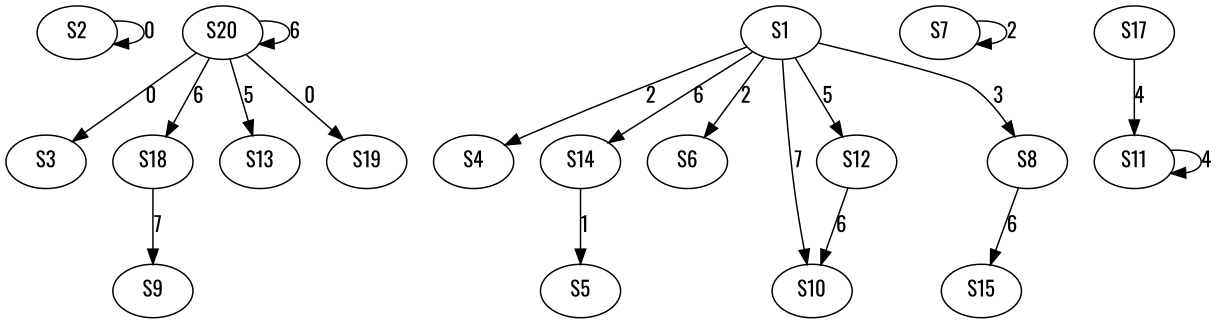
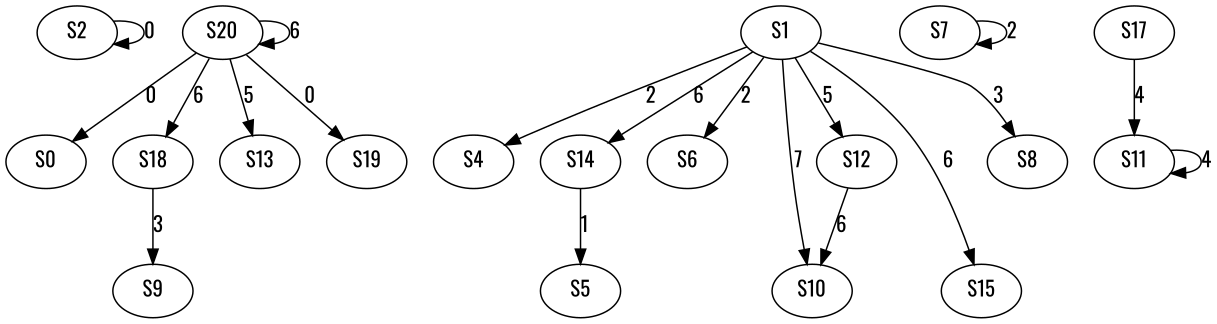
(46, 162) -> (46, 162)
(1007, 219) -> (910, 135)
(158, 226) -> (158, 226)
